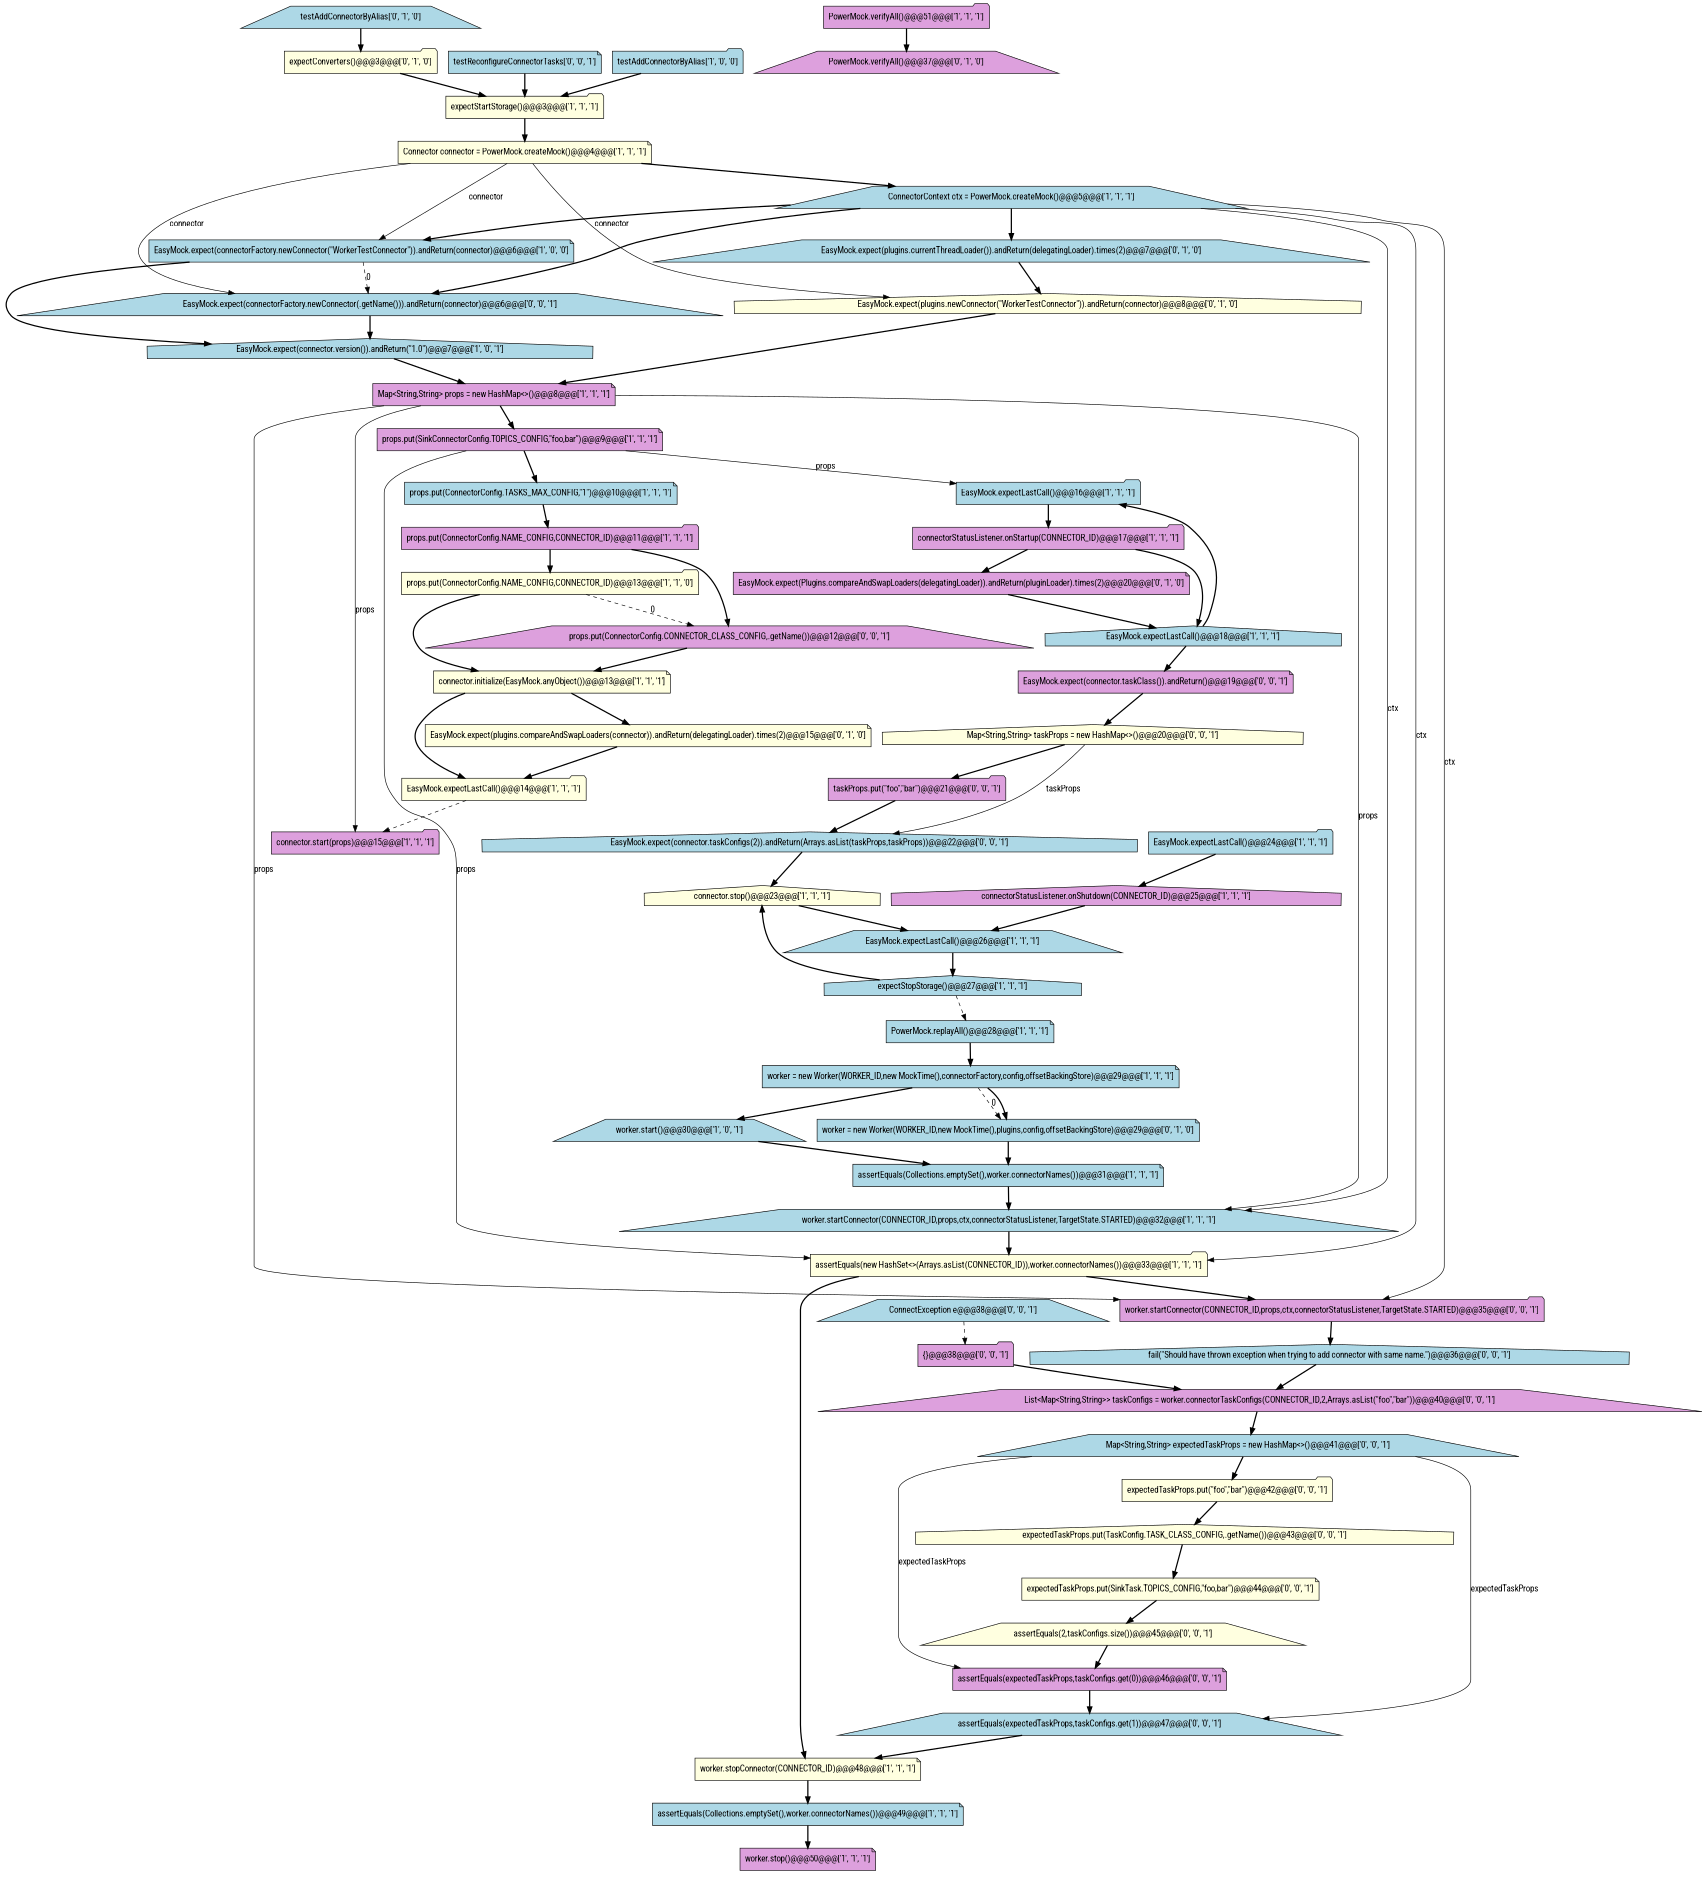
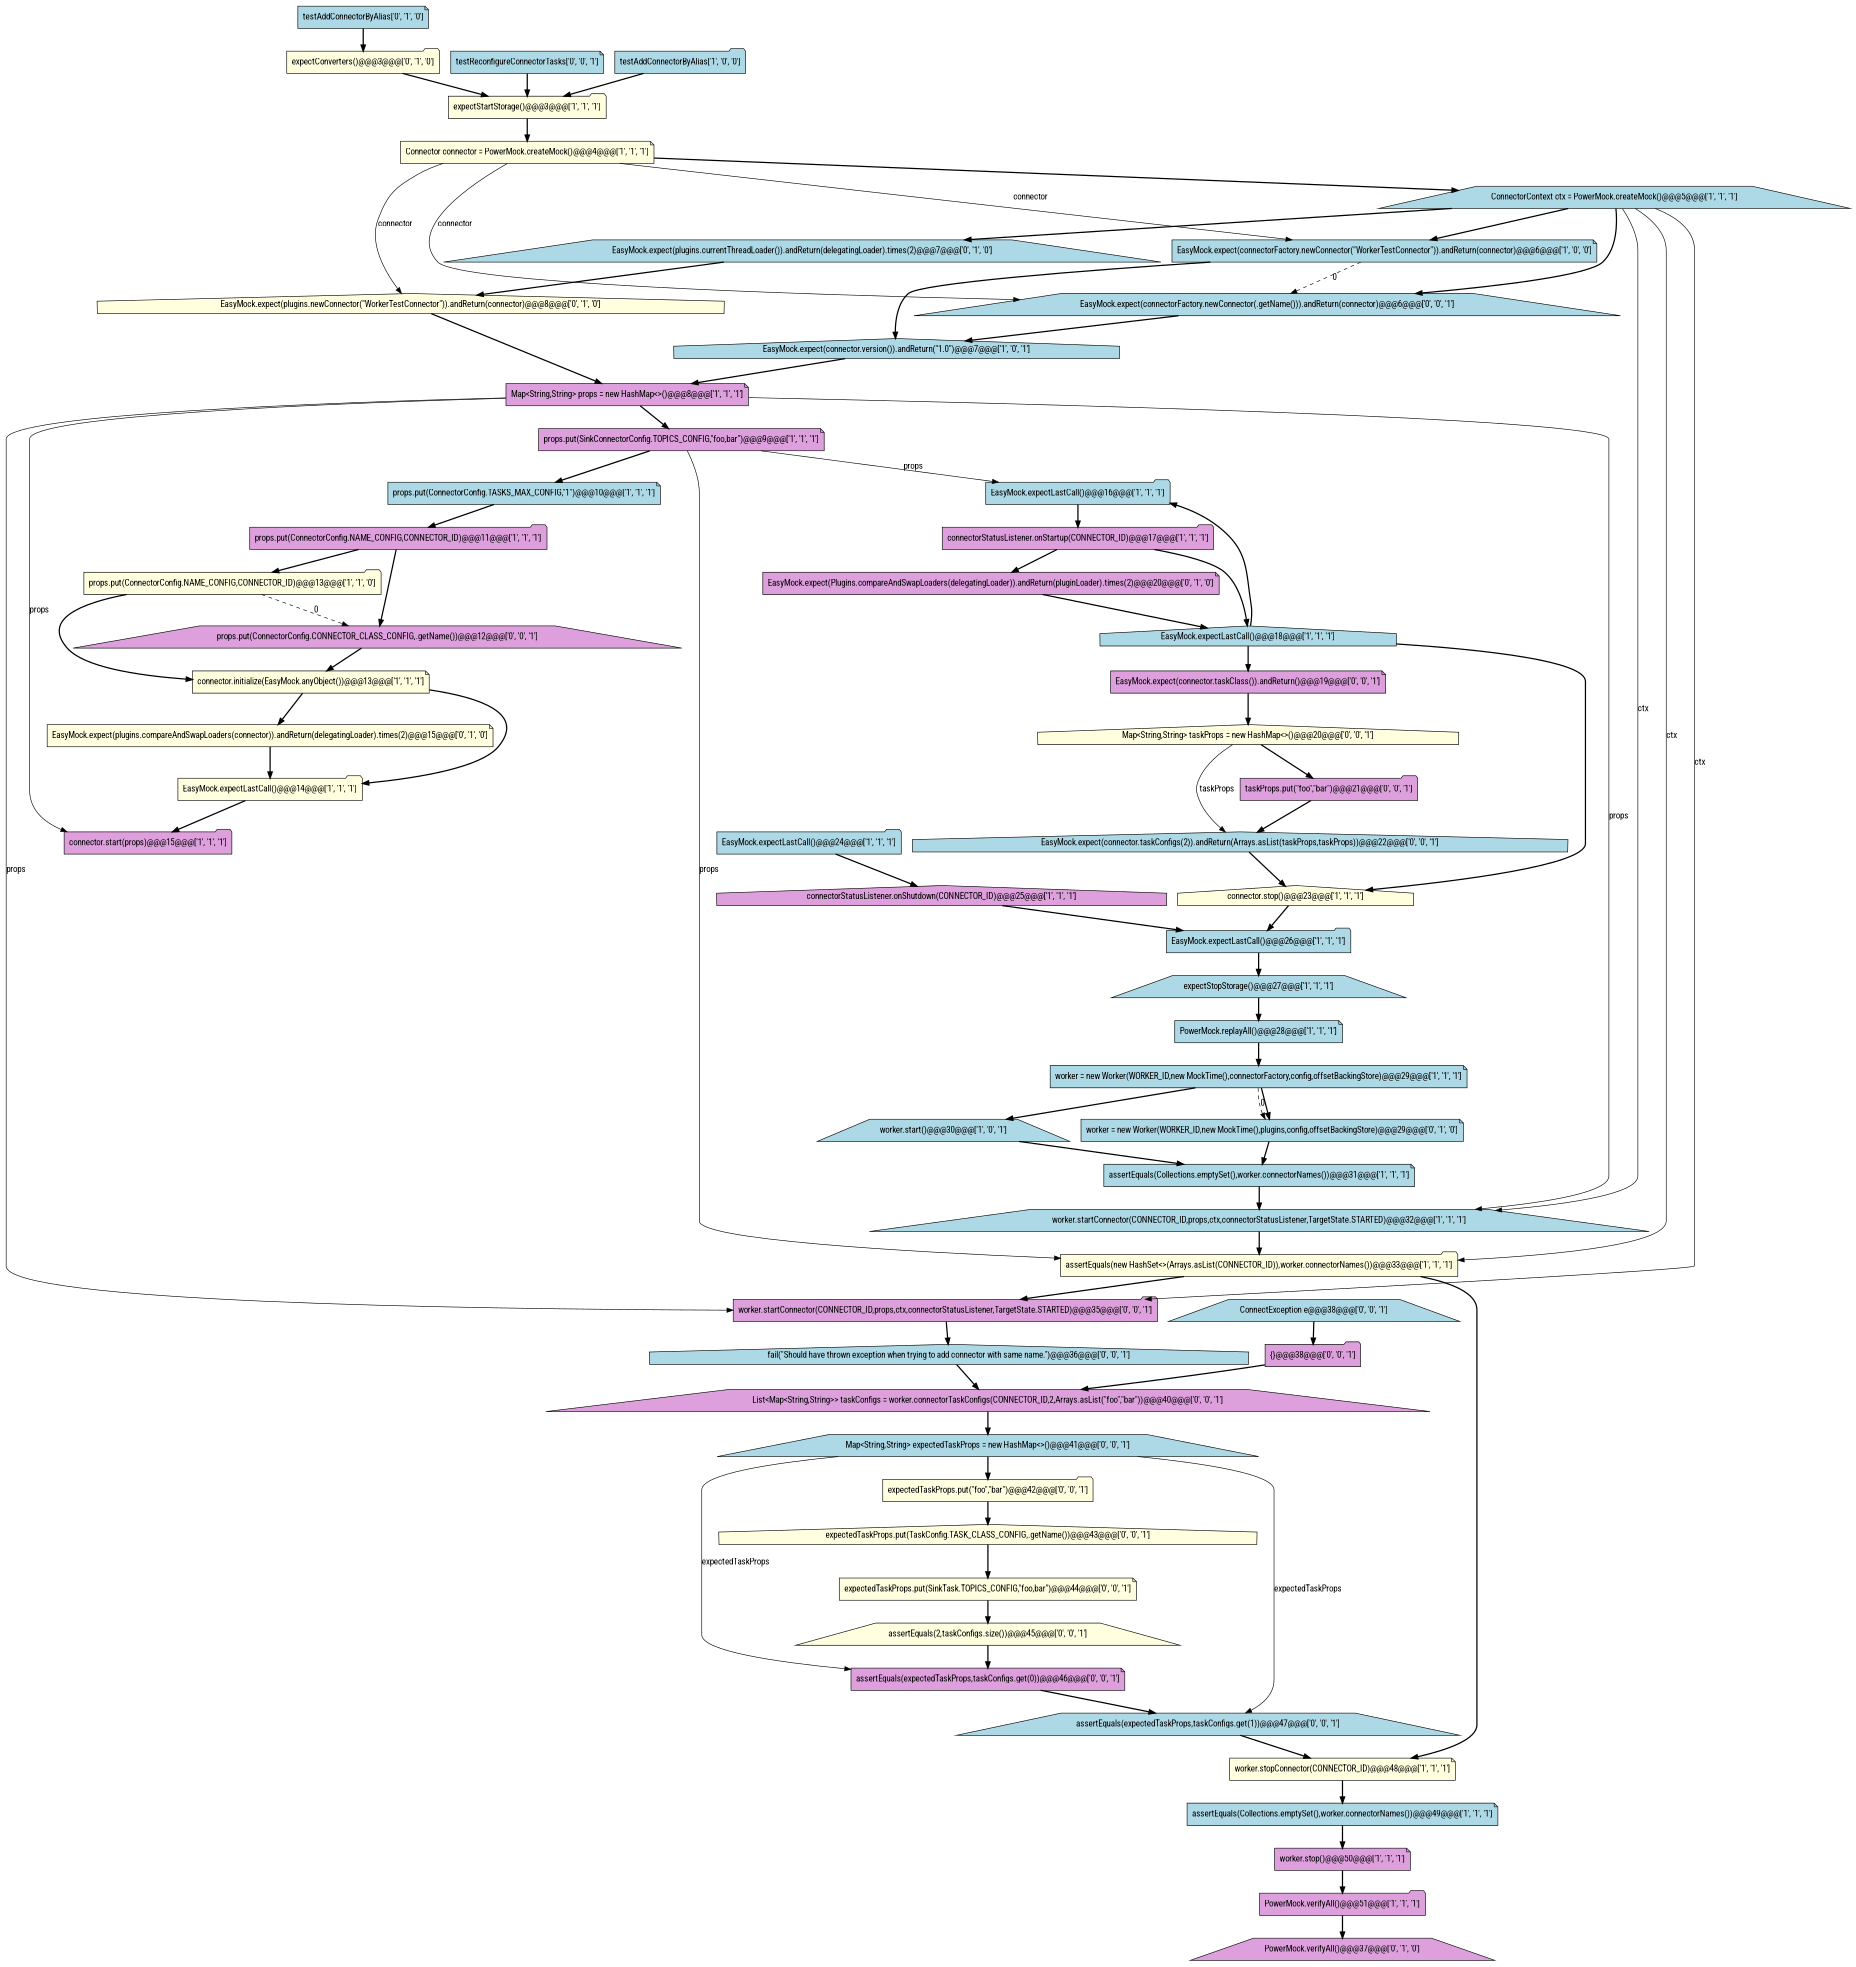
(361, 17) -> (363, 17)
(429, 814) -> (212, 815)
(953, 942) -> (1259, 942)
(805, 966) -> (1585, 775)
(953, 987) -> (1259, 987)
(960, 1005) -> (1259, 1006)
(964, 1330) -> (1314, 1330)
none -> (1342, 1879)
